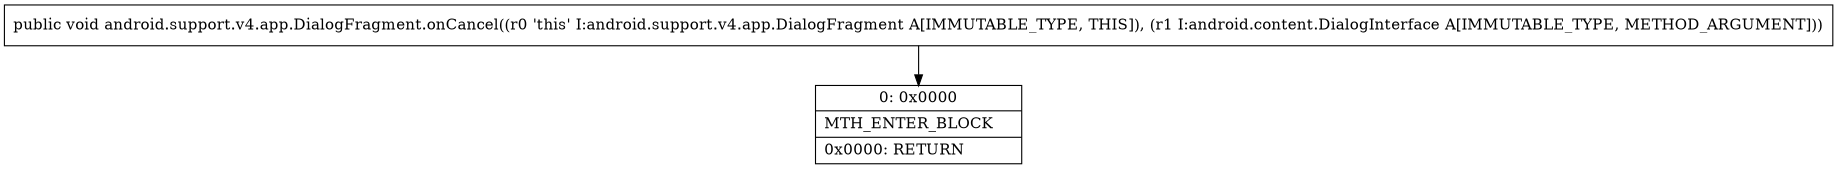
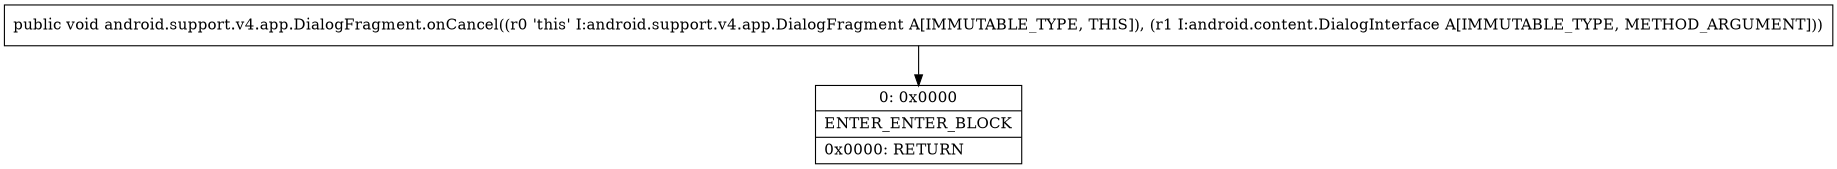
(909, 124) -> (919, 124)
